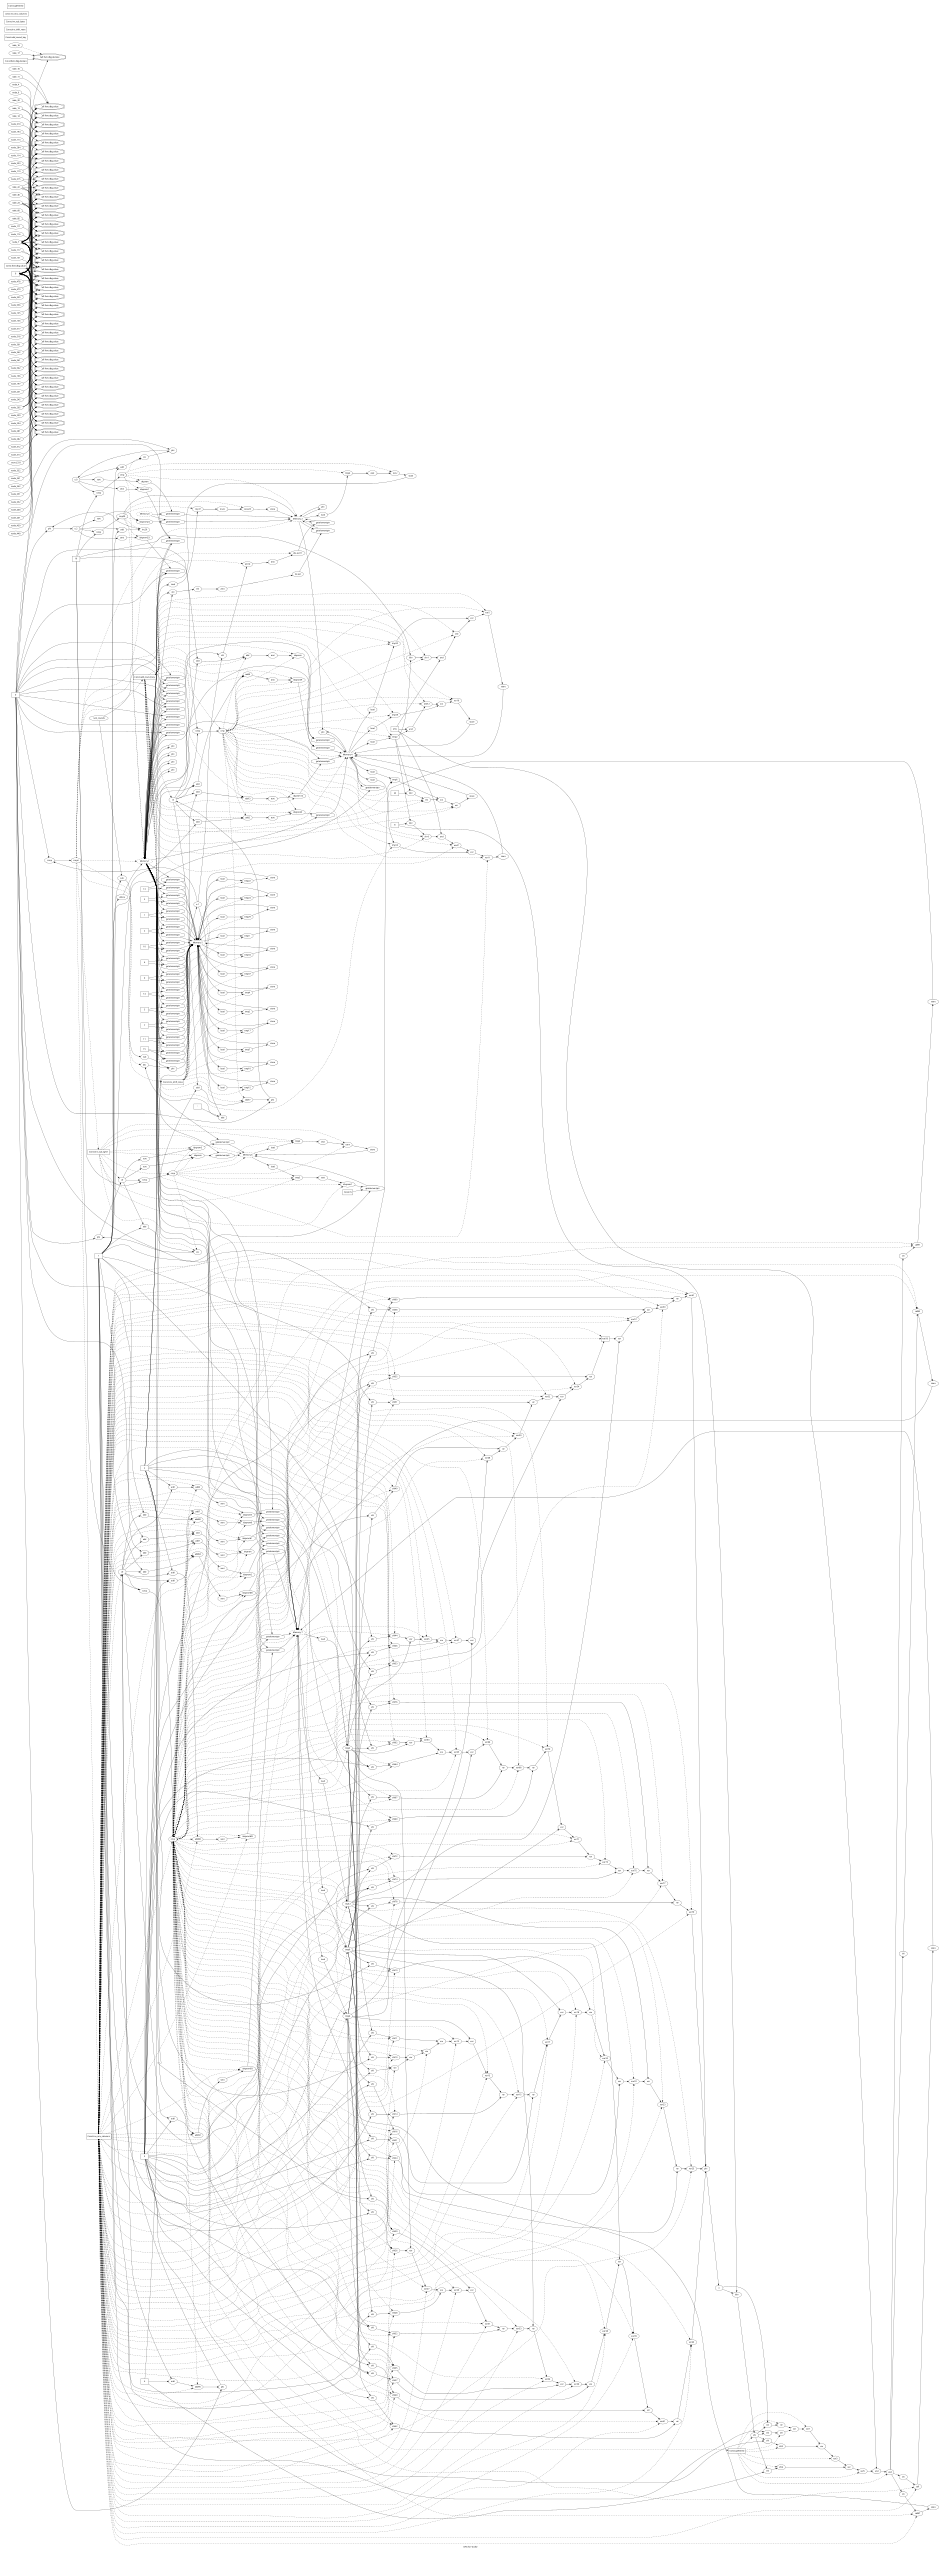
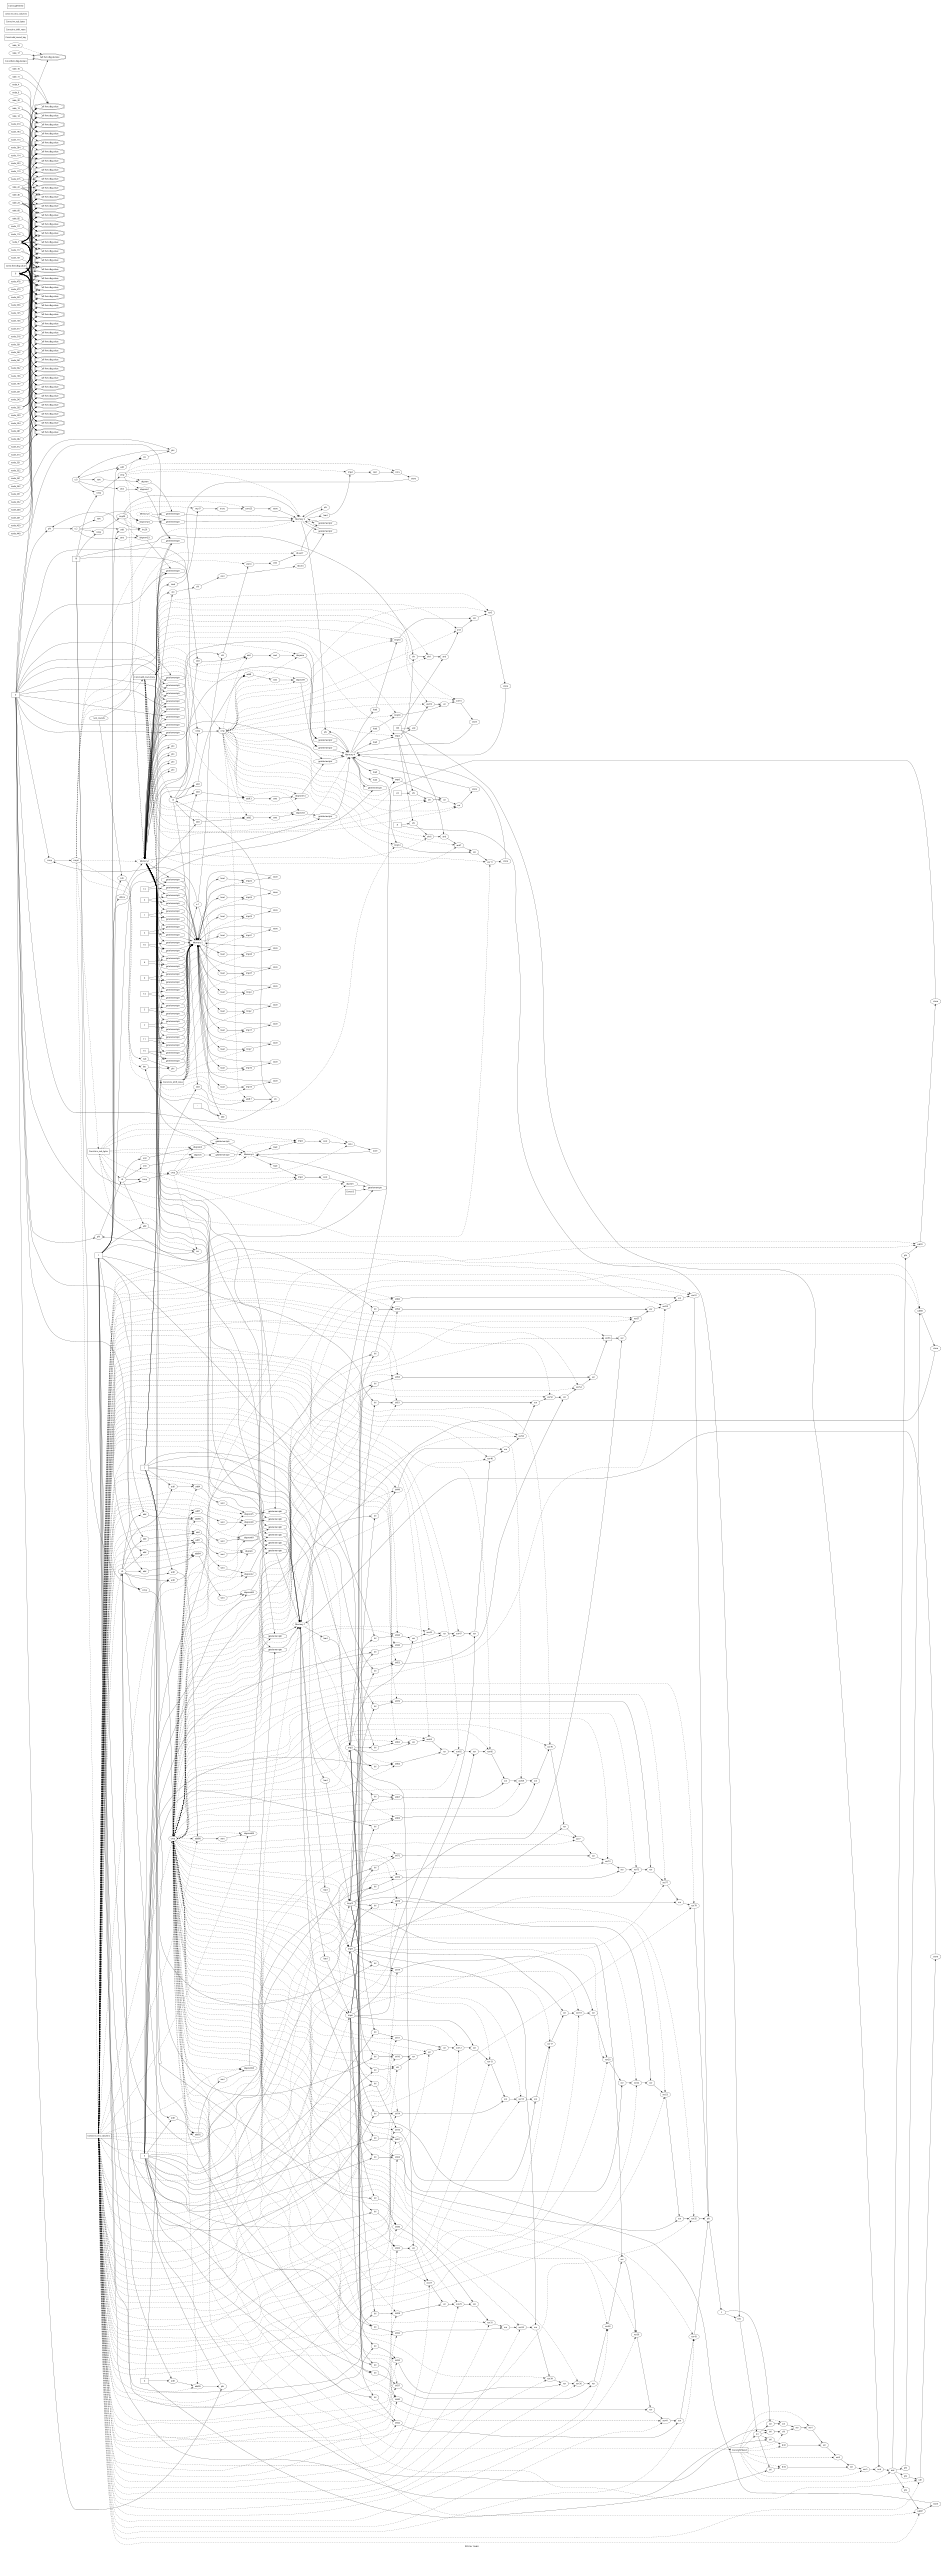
(16, 463) -> (16, 463)
(248, 1538) -> (249, 1538)
